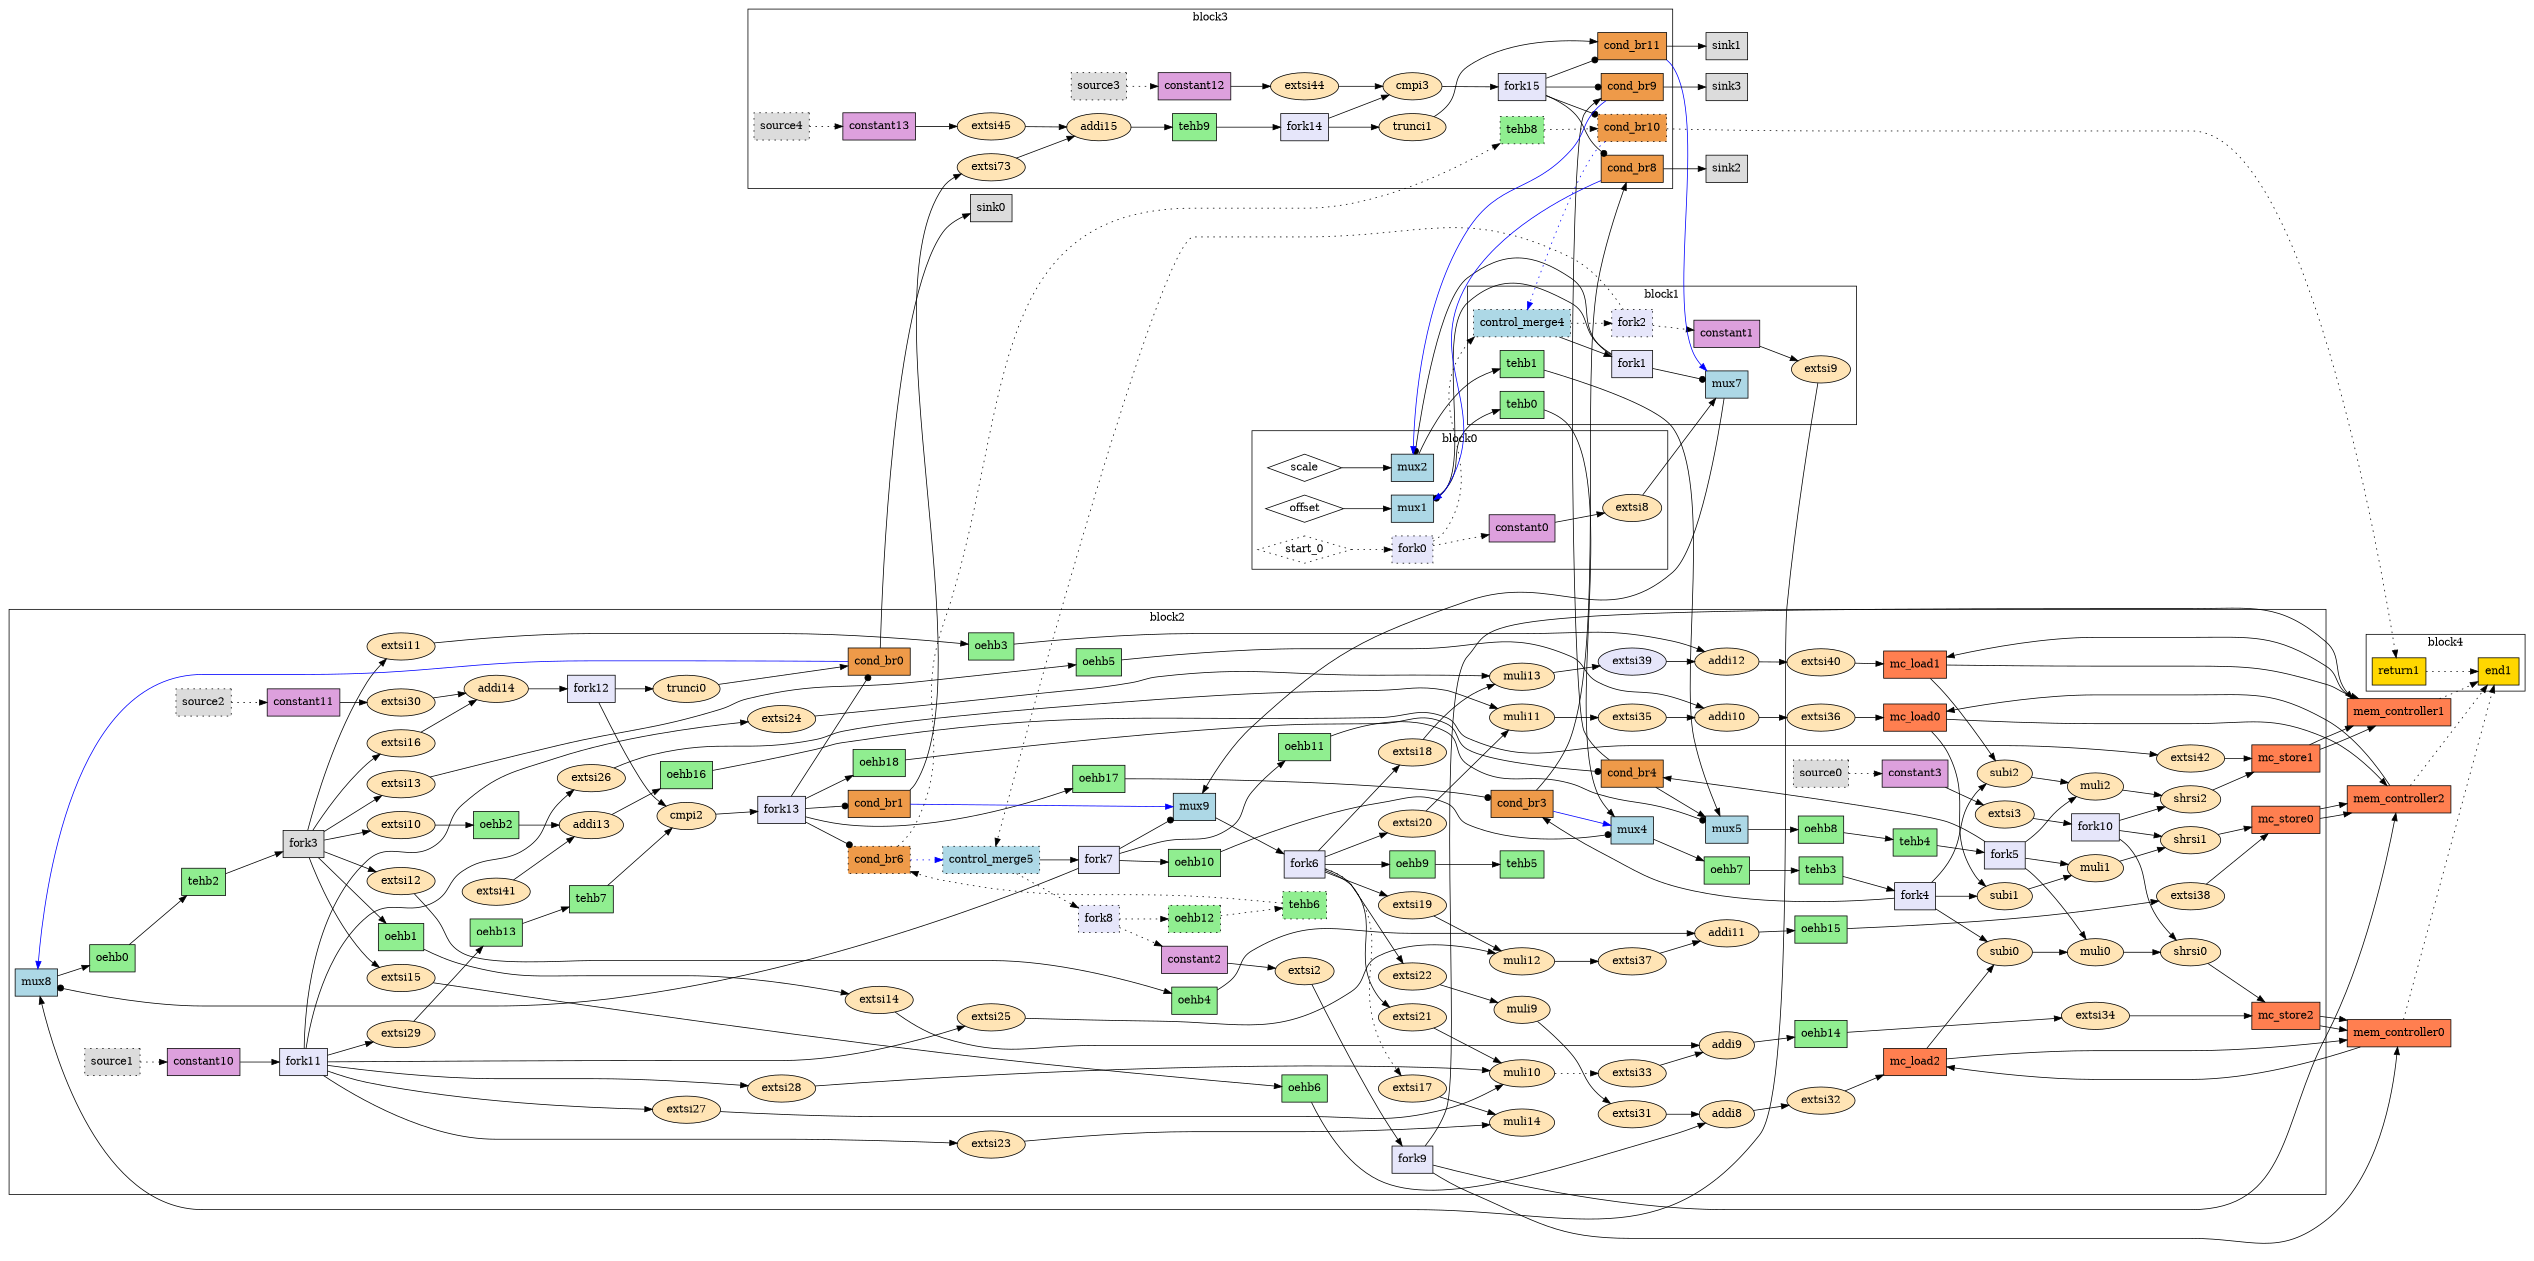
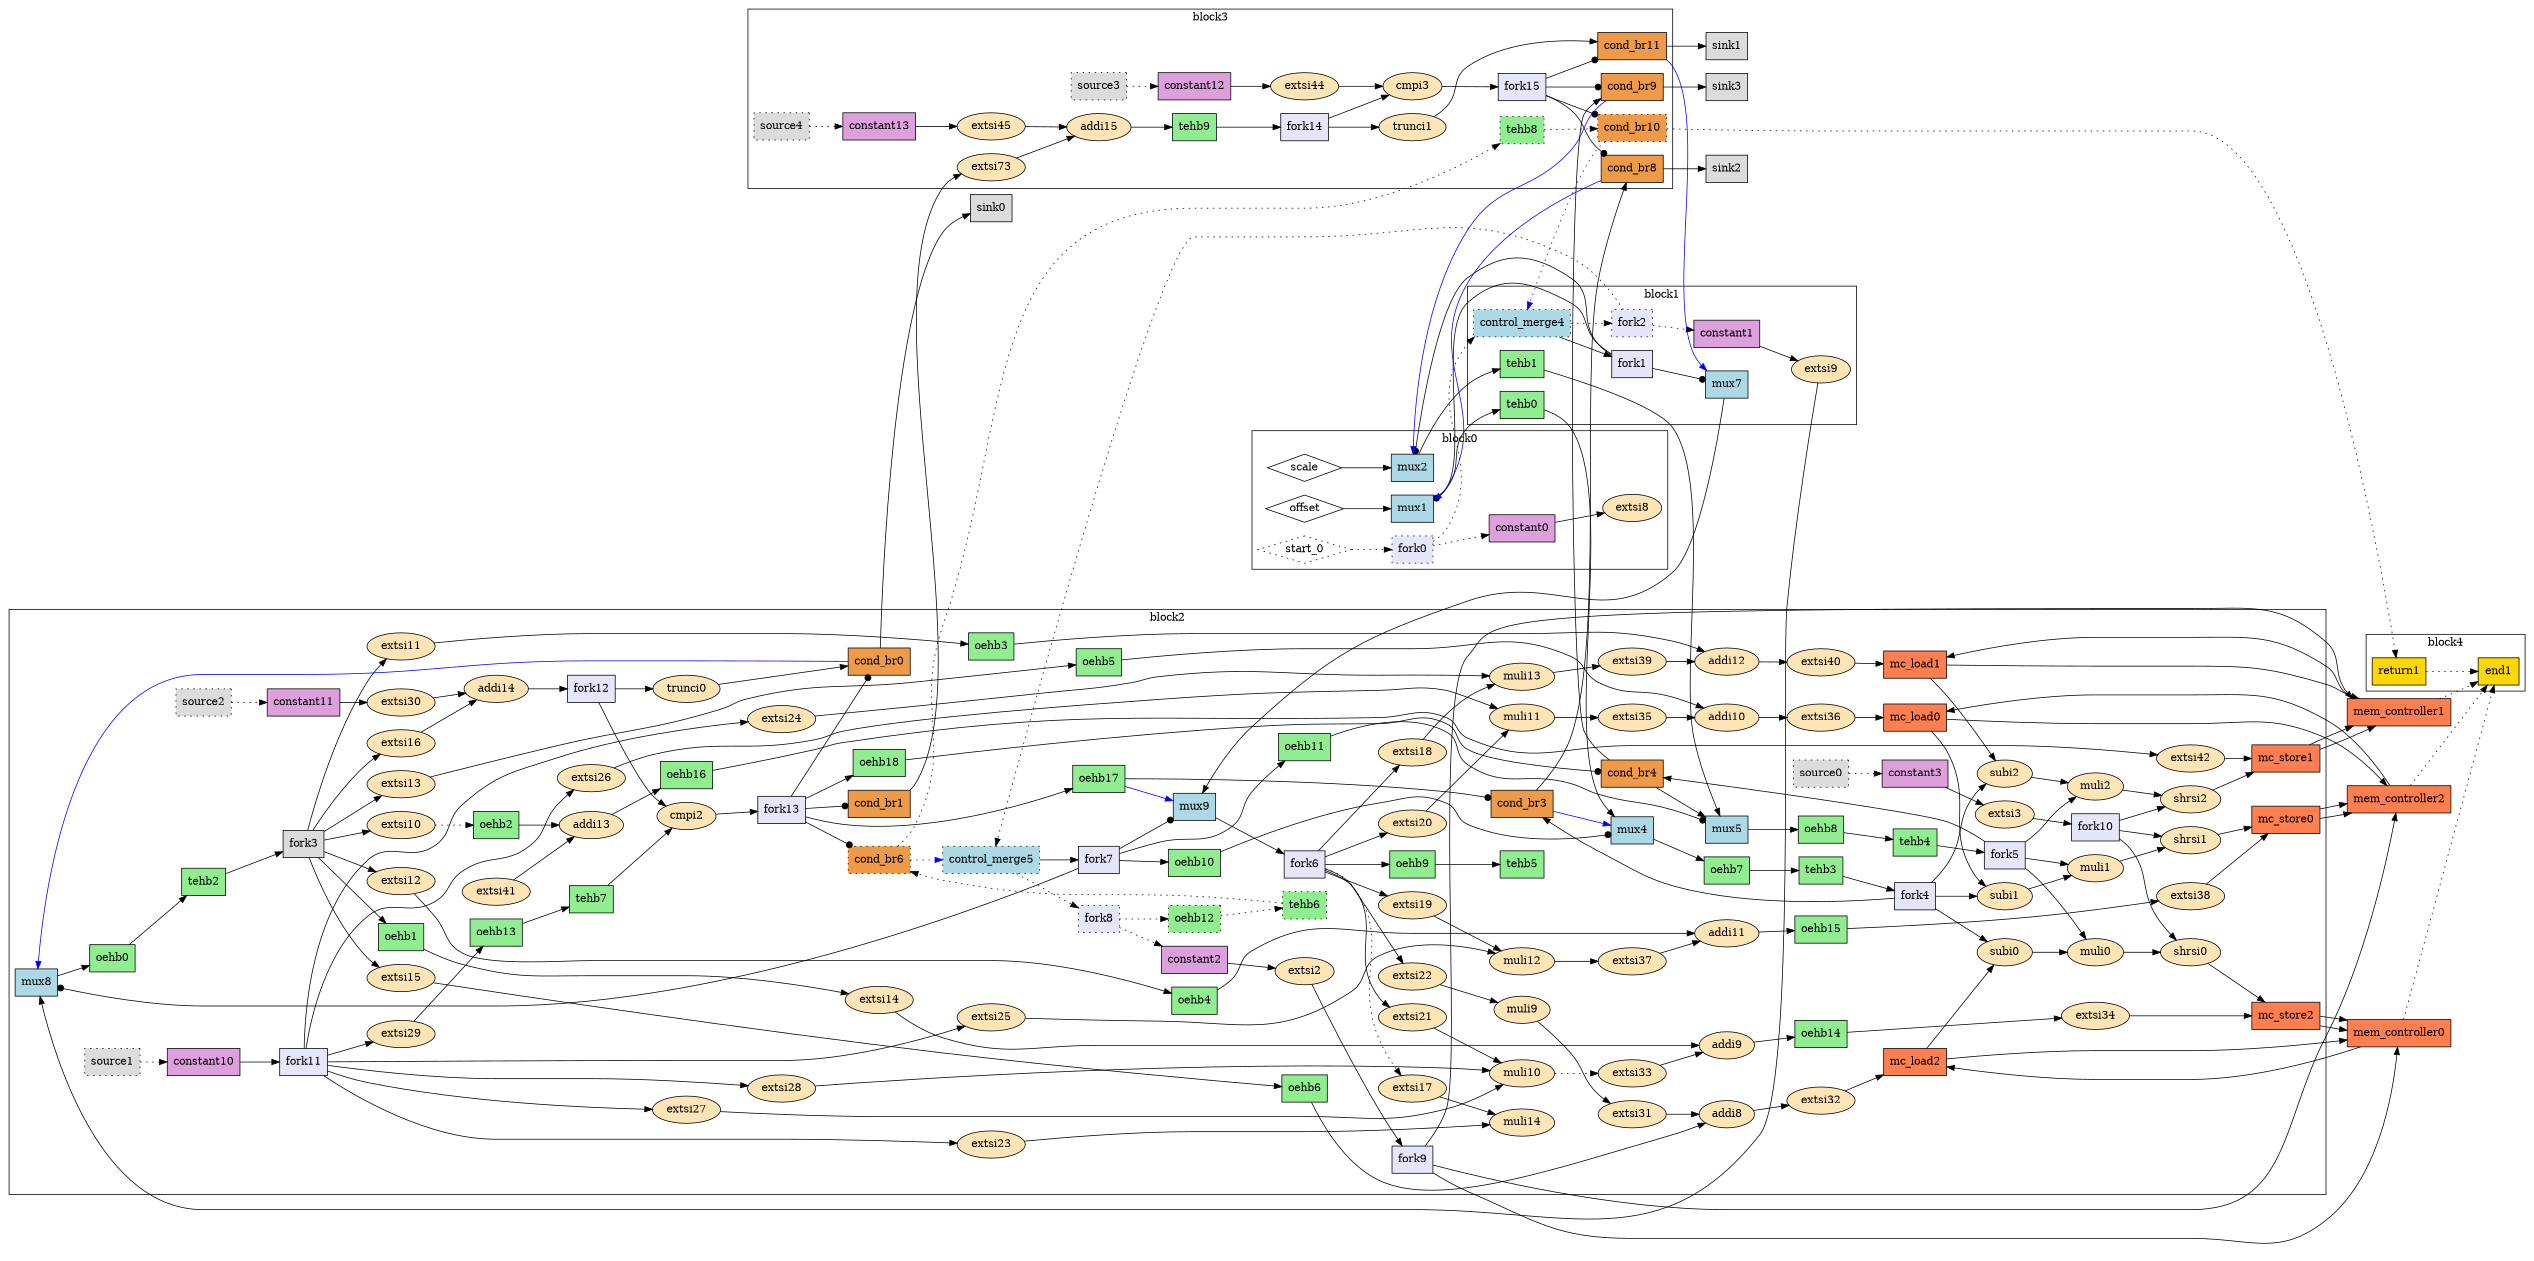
(1677, 450) -> none
(1632, 662) -> (1632, 662)
(1038, 805) -> (1145, 793)
(455, 825) -> (455, 825)
